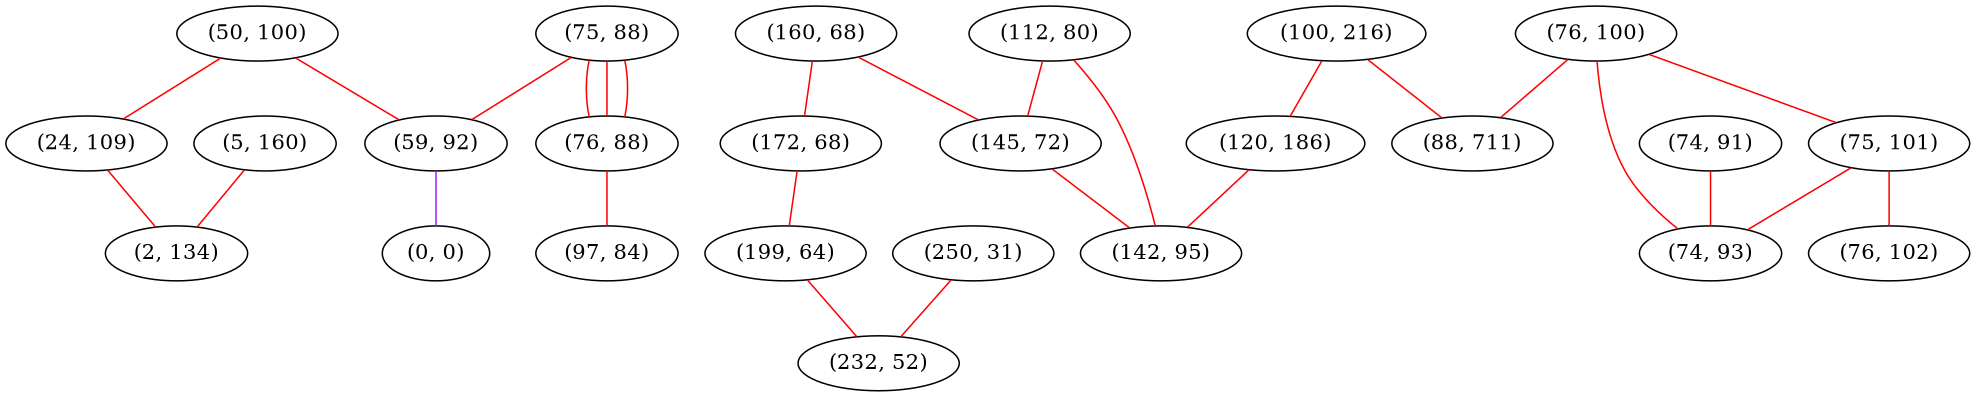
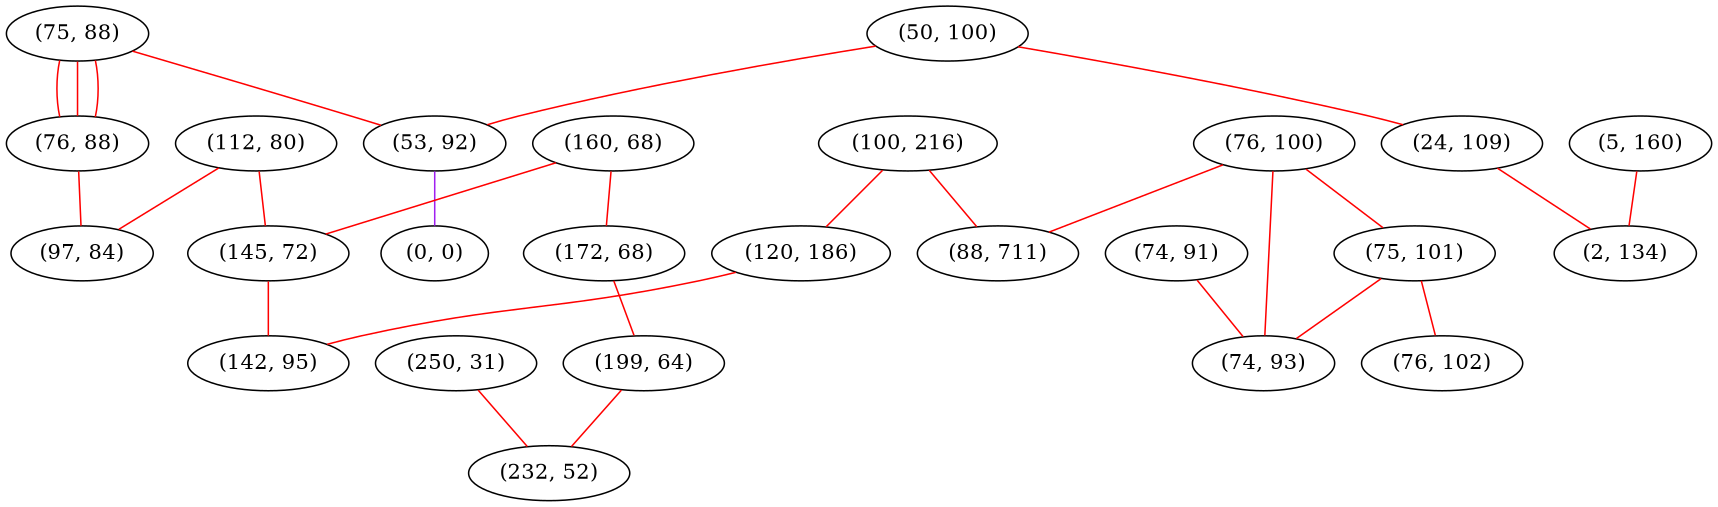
(1126, 137) -> (169, 199)
(436, 143) -> (435, 143)
